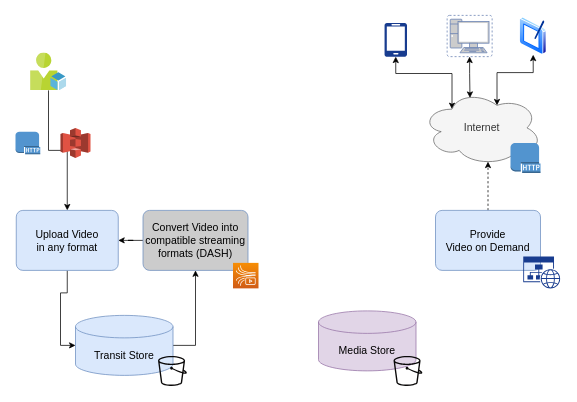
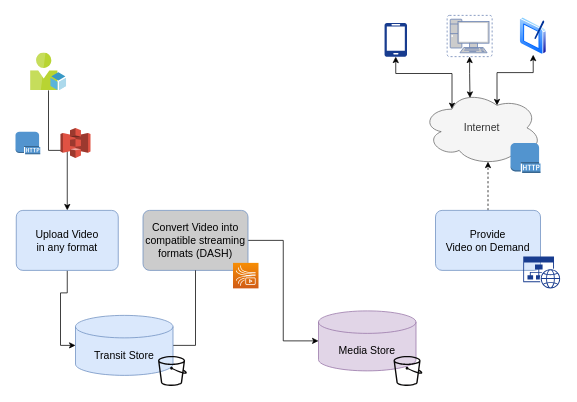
(128, 240) -> (283, 274)
(195, 277) -> (195, 274)
